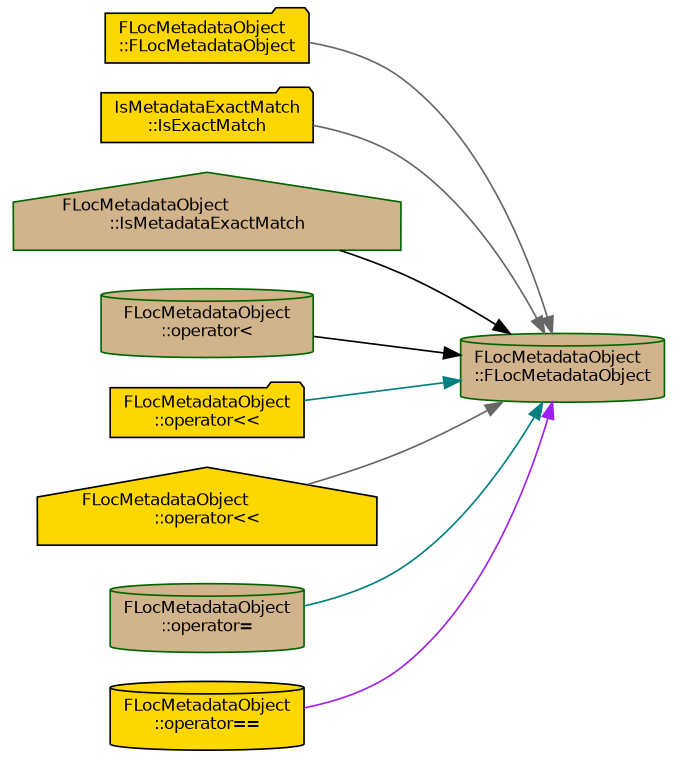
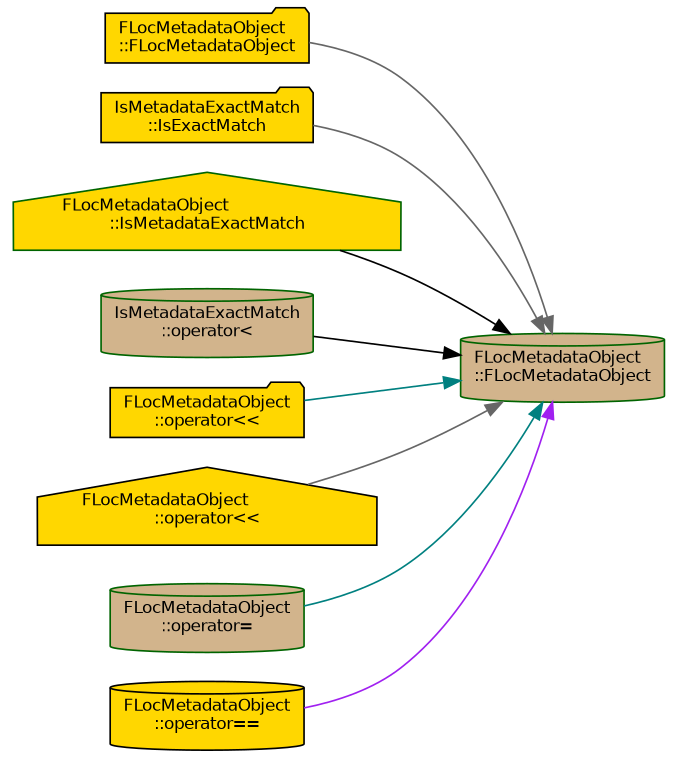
(207, 215) -> (207, 215)
(207, 323) -> (207, 323)
